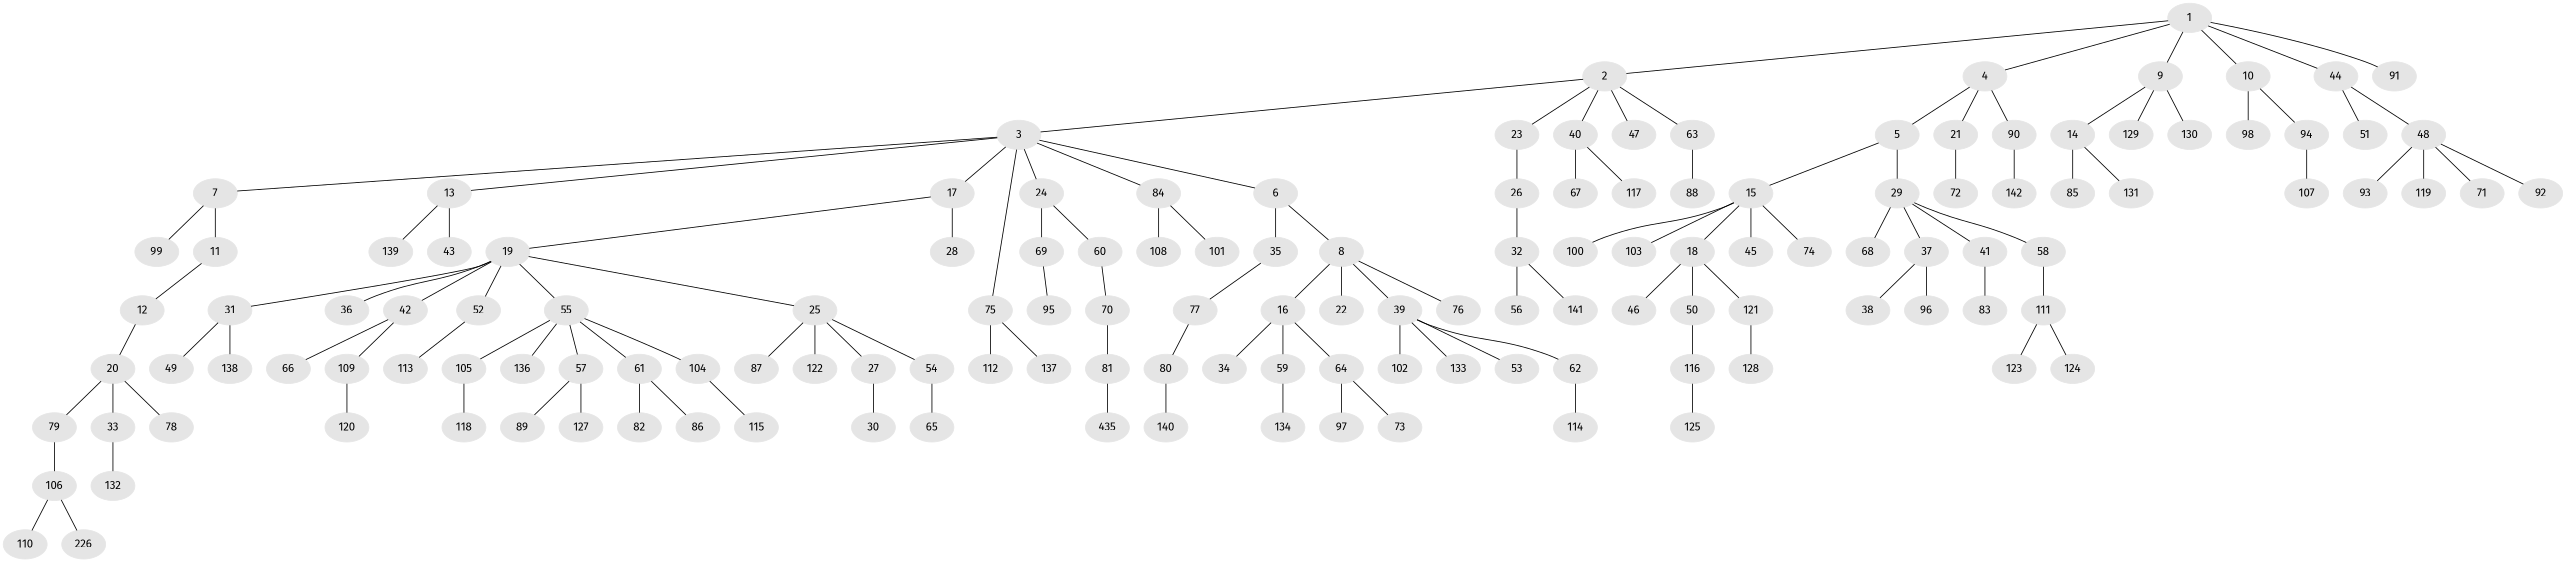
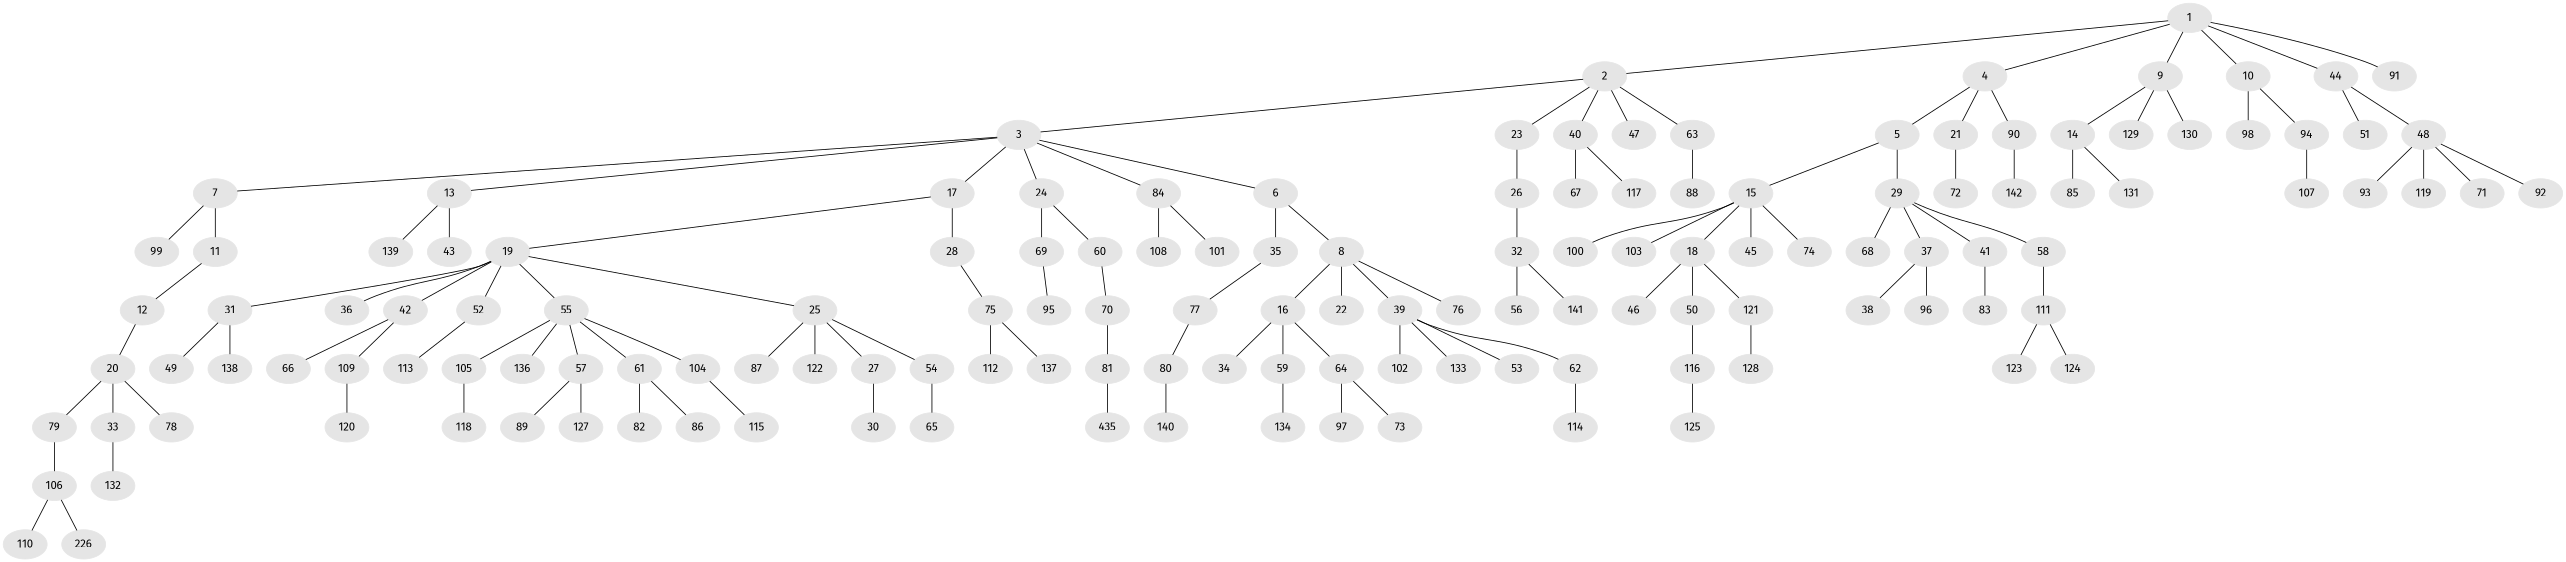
(1005, 223) -> (971, 281)
